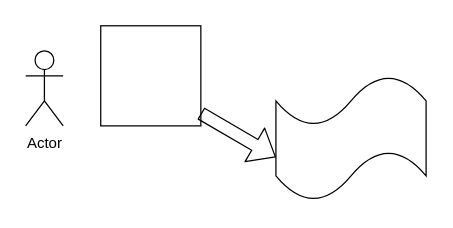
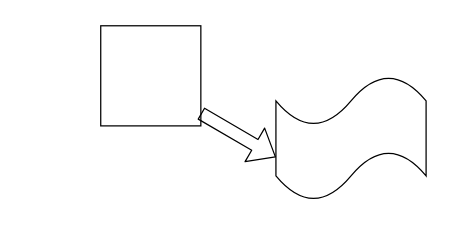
(44, 88) -> none
